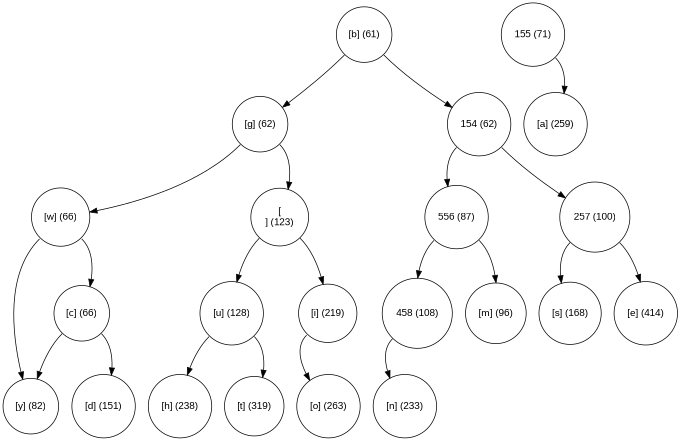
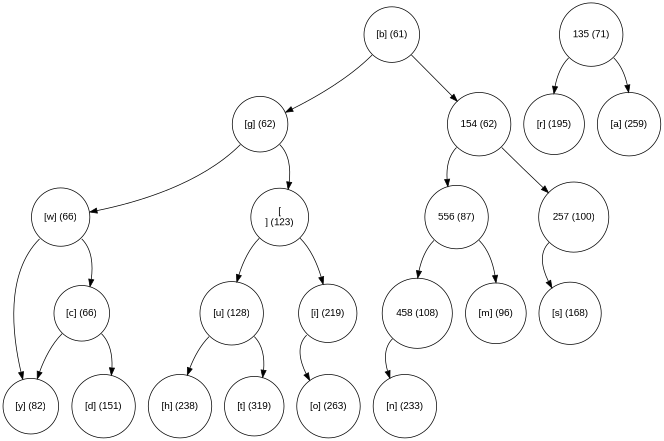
(533, 35) -> (591, 35)
none -> (554, 124)
(646, 313) -> none
